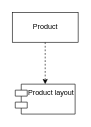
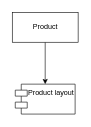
(45, 60) -> (45, 60)
